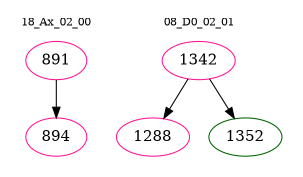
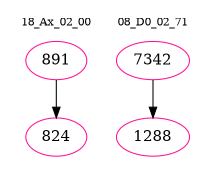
(199, 23) -> (153, 23)
(199, 61) -> (153, 61)
(56, 137) -> (56, 137)
(245, 137) -> none
